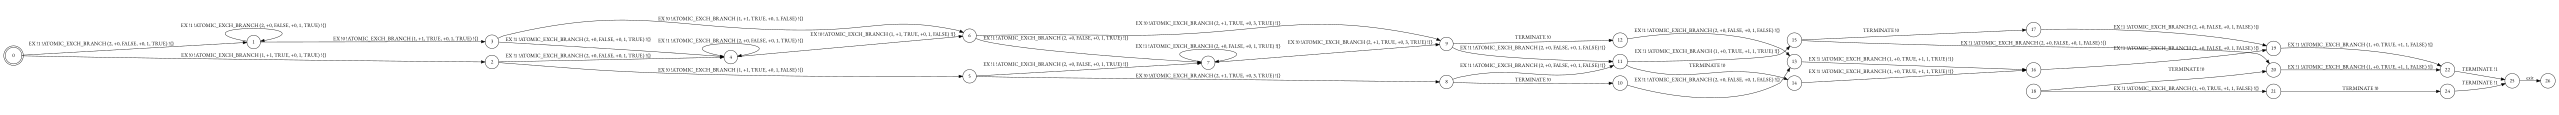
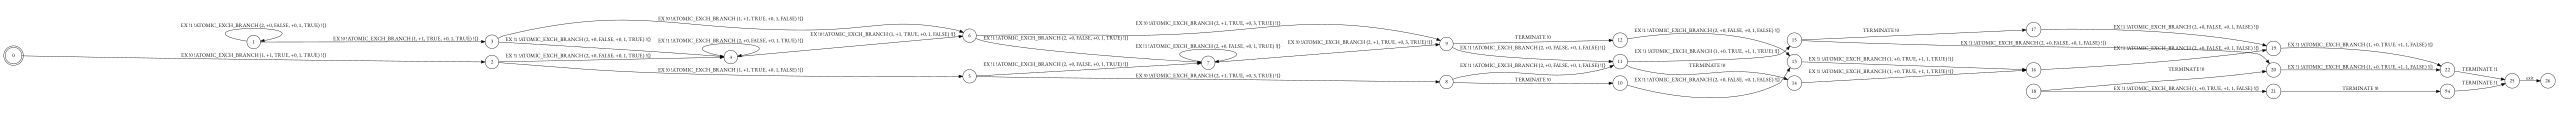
(132, 49) -> none
(2447, 91) -> (2447, 91)
